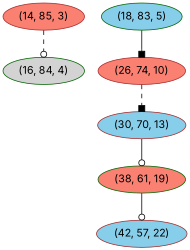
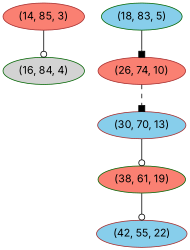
(44, 41) -> (44, 41)
(142, 234) -> (142, 234)
